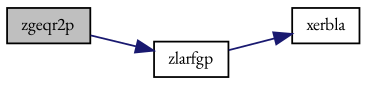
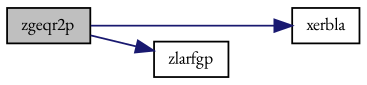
(252, 44) -> (182, 26)
